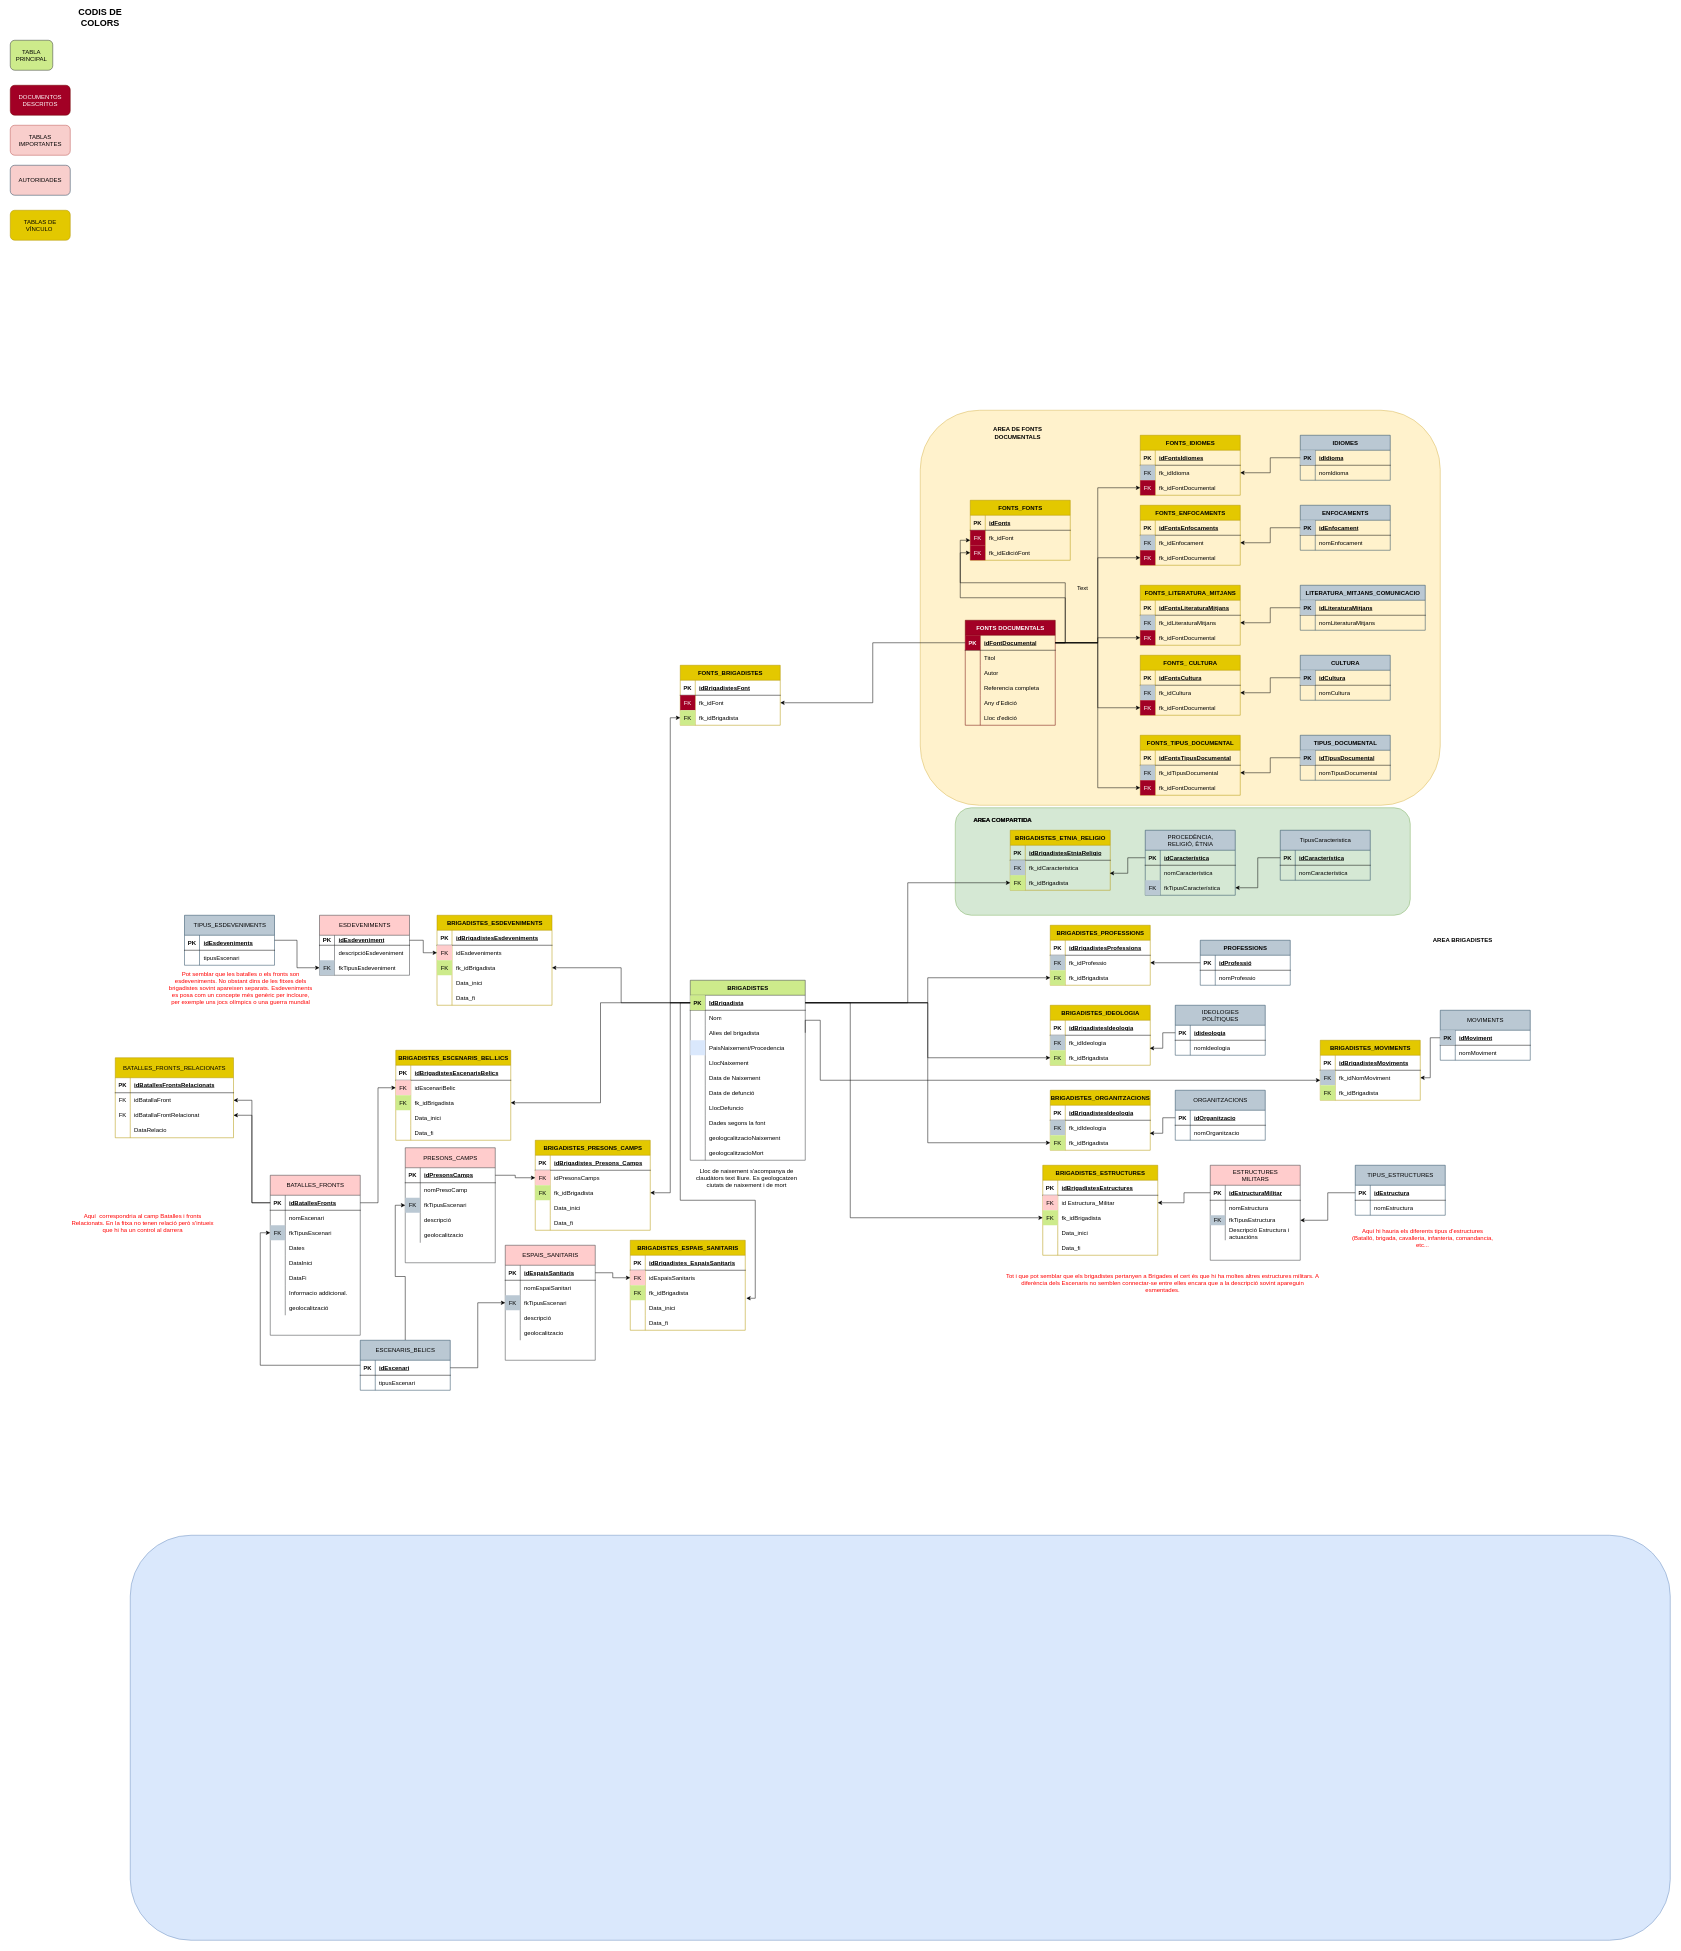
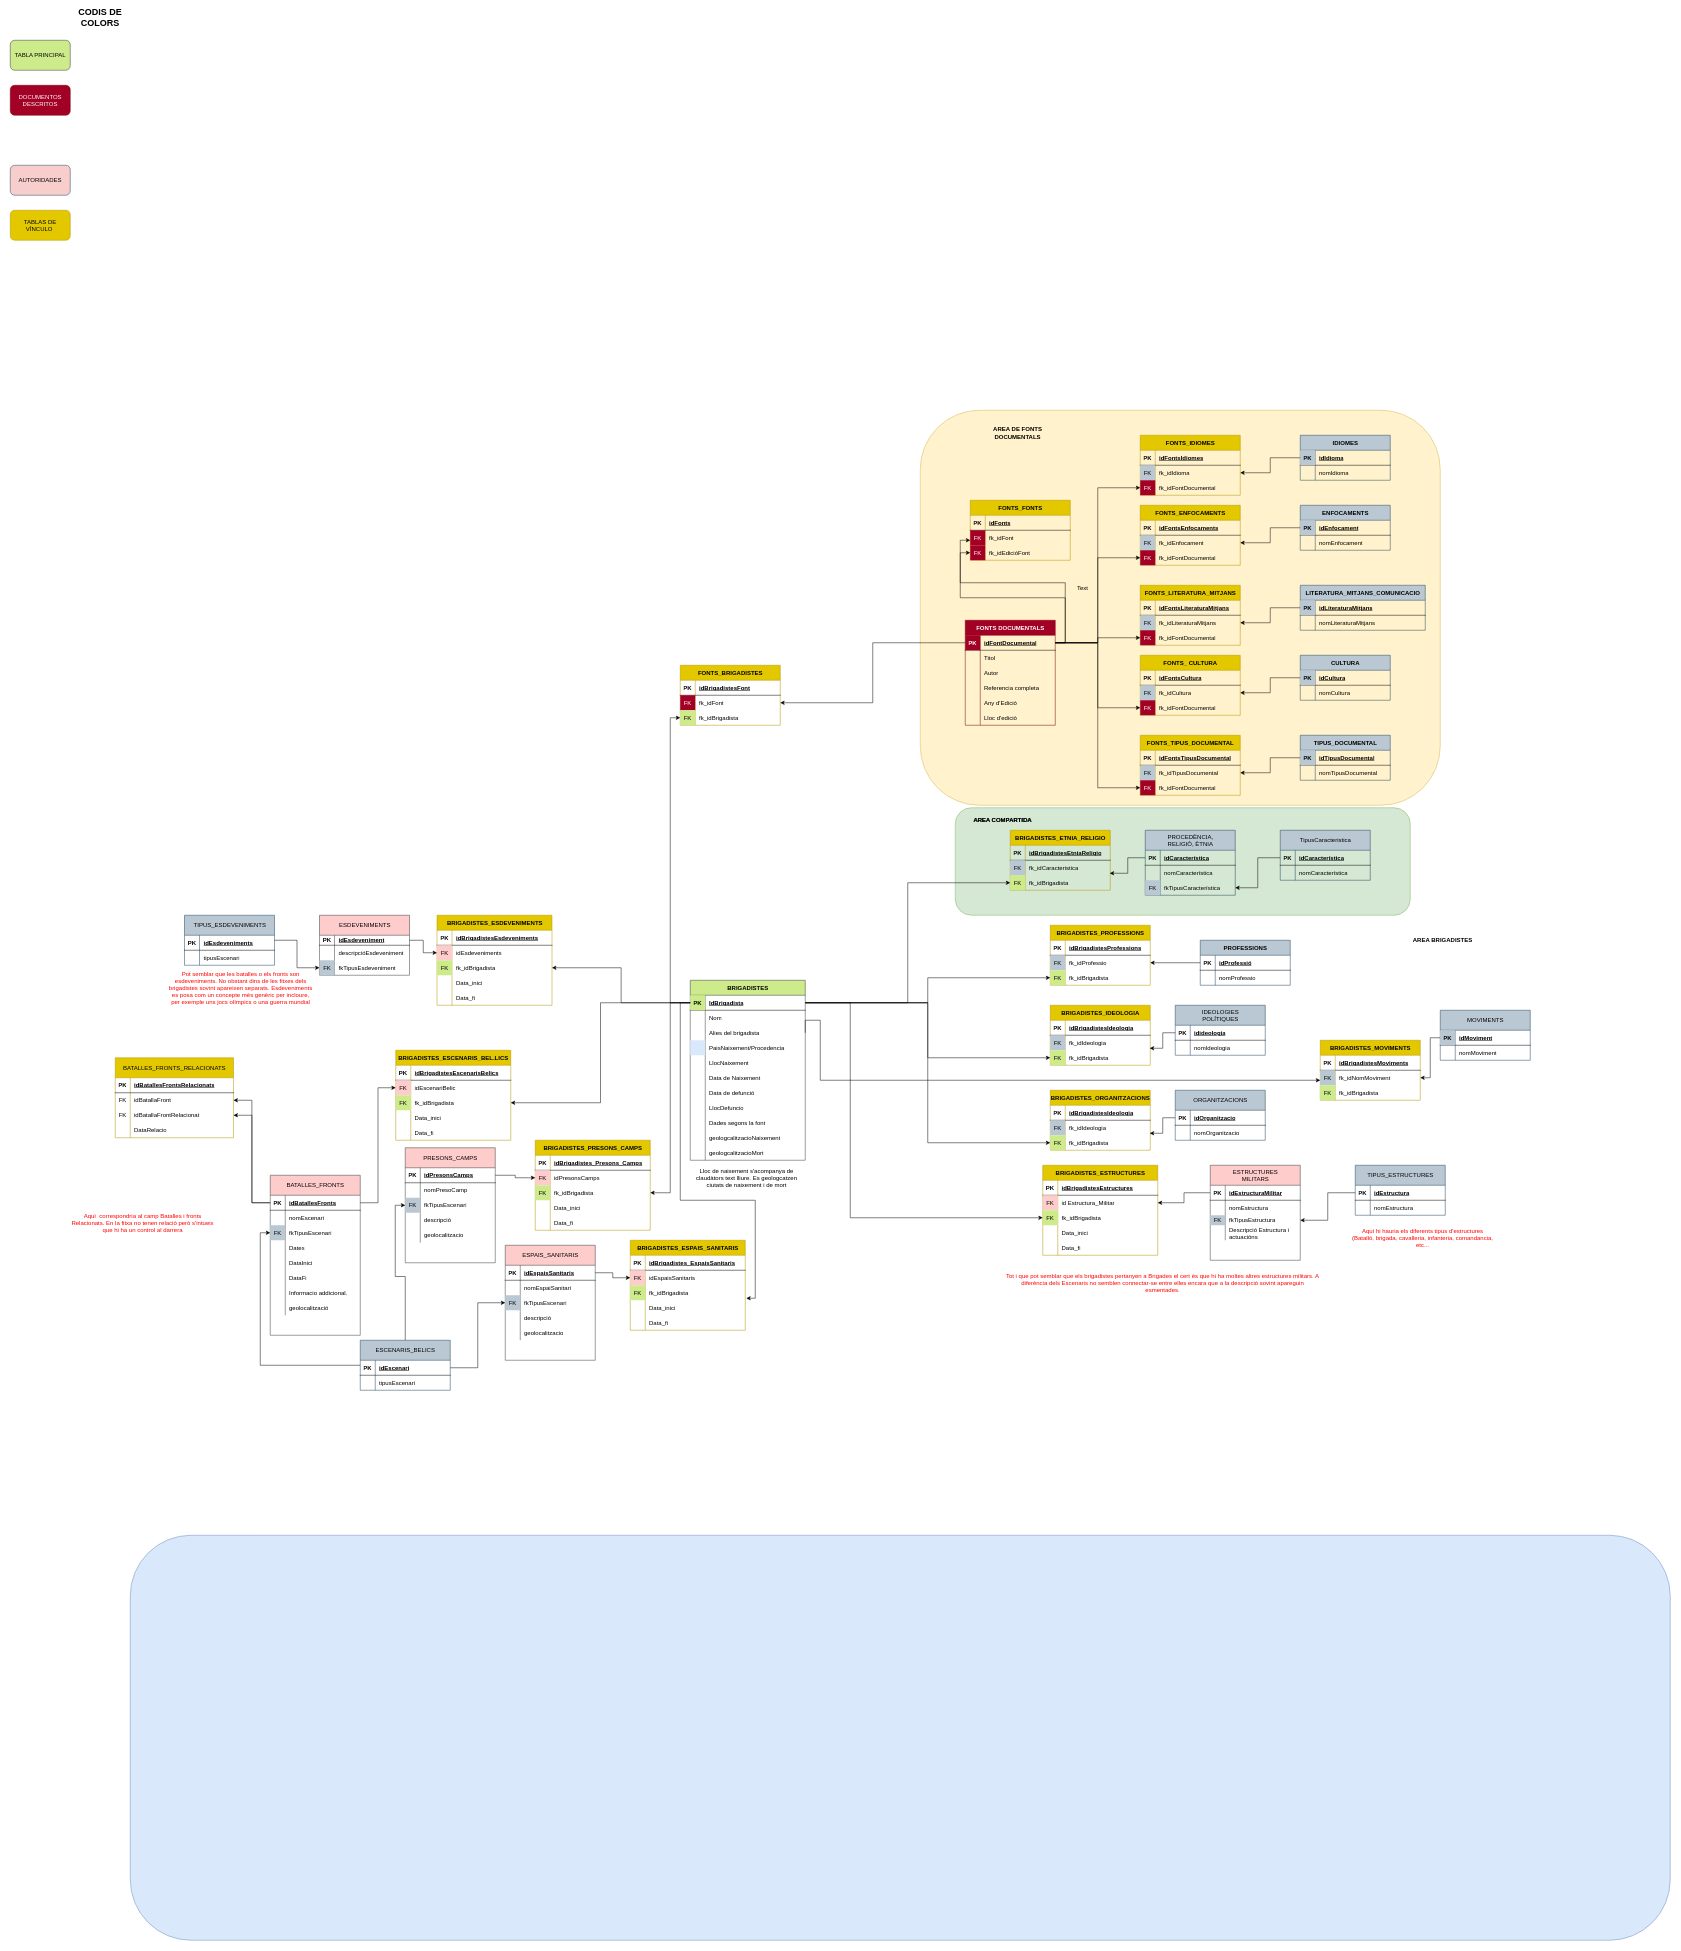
(32, 55) -> (40, 55)
(40, 140) -> none
(1463, 940) -> (1443, 940)
